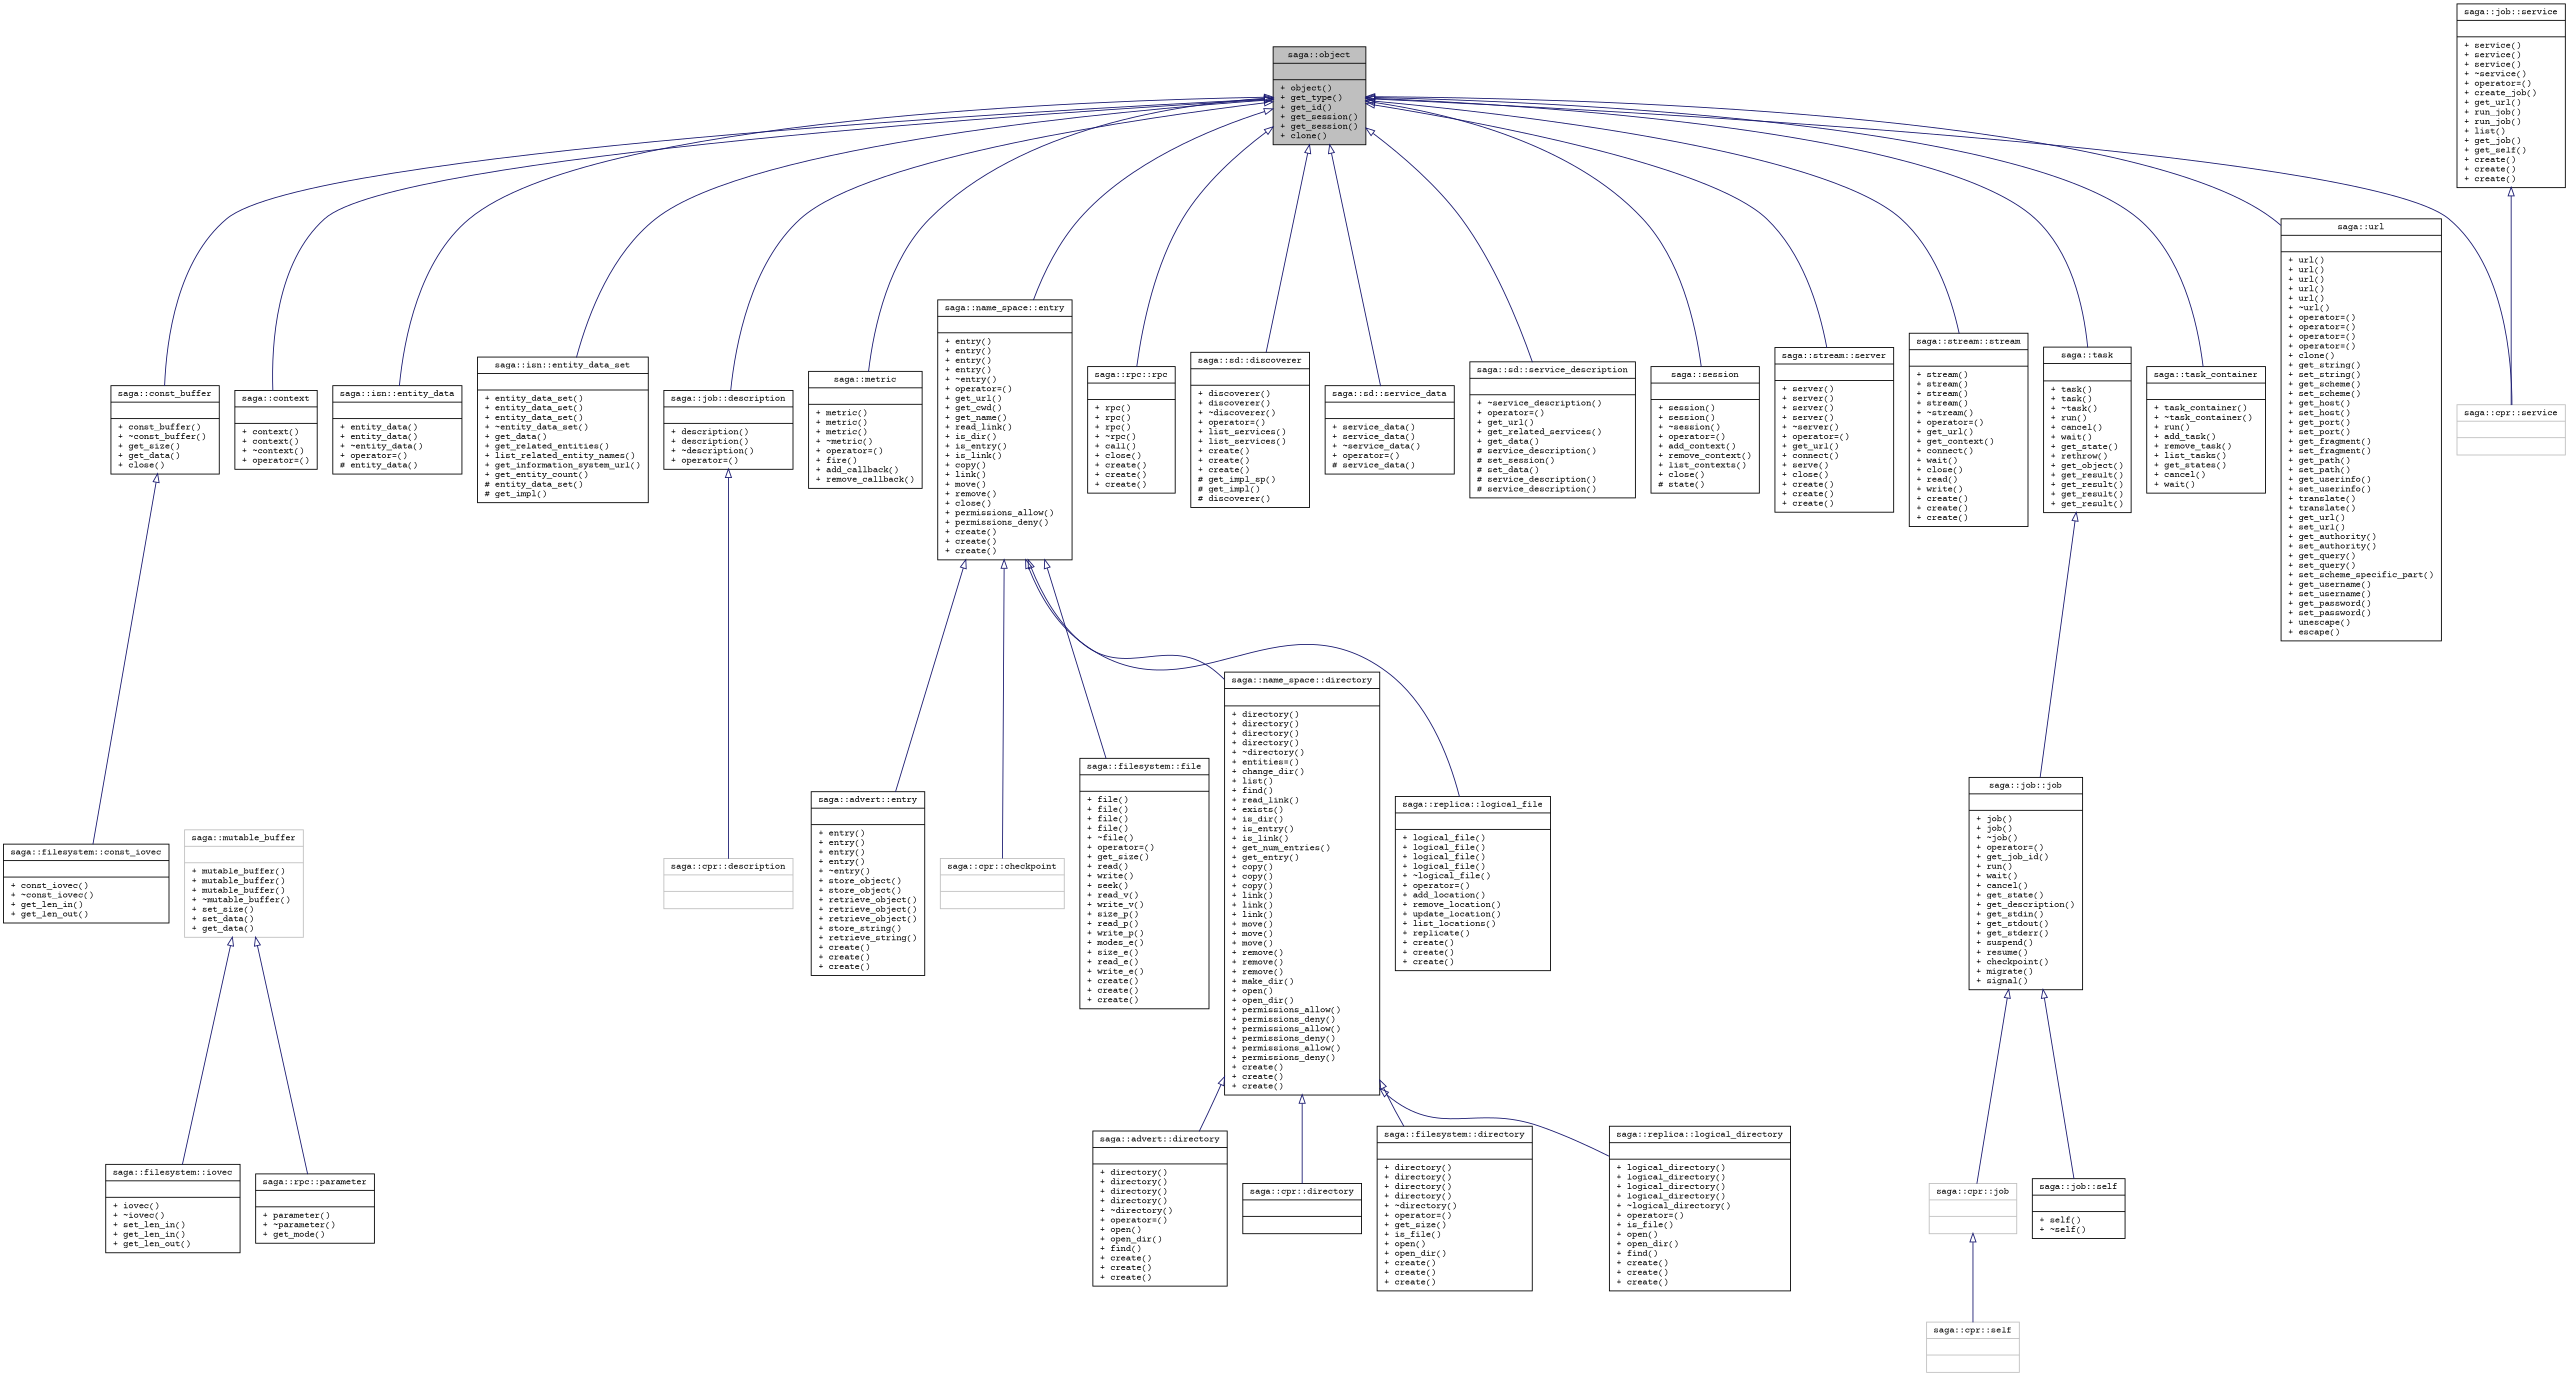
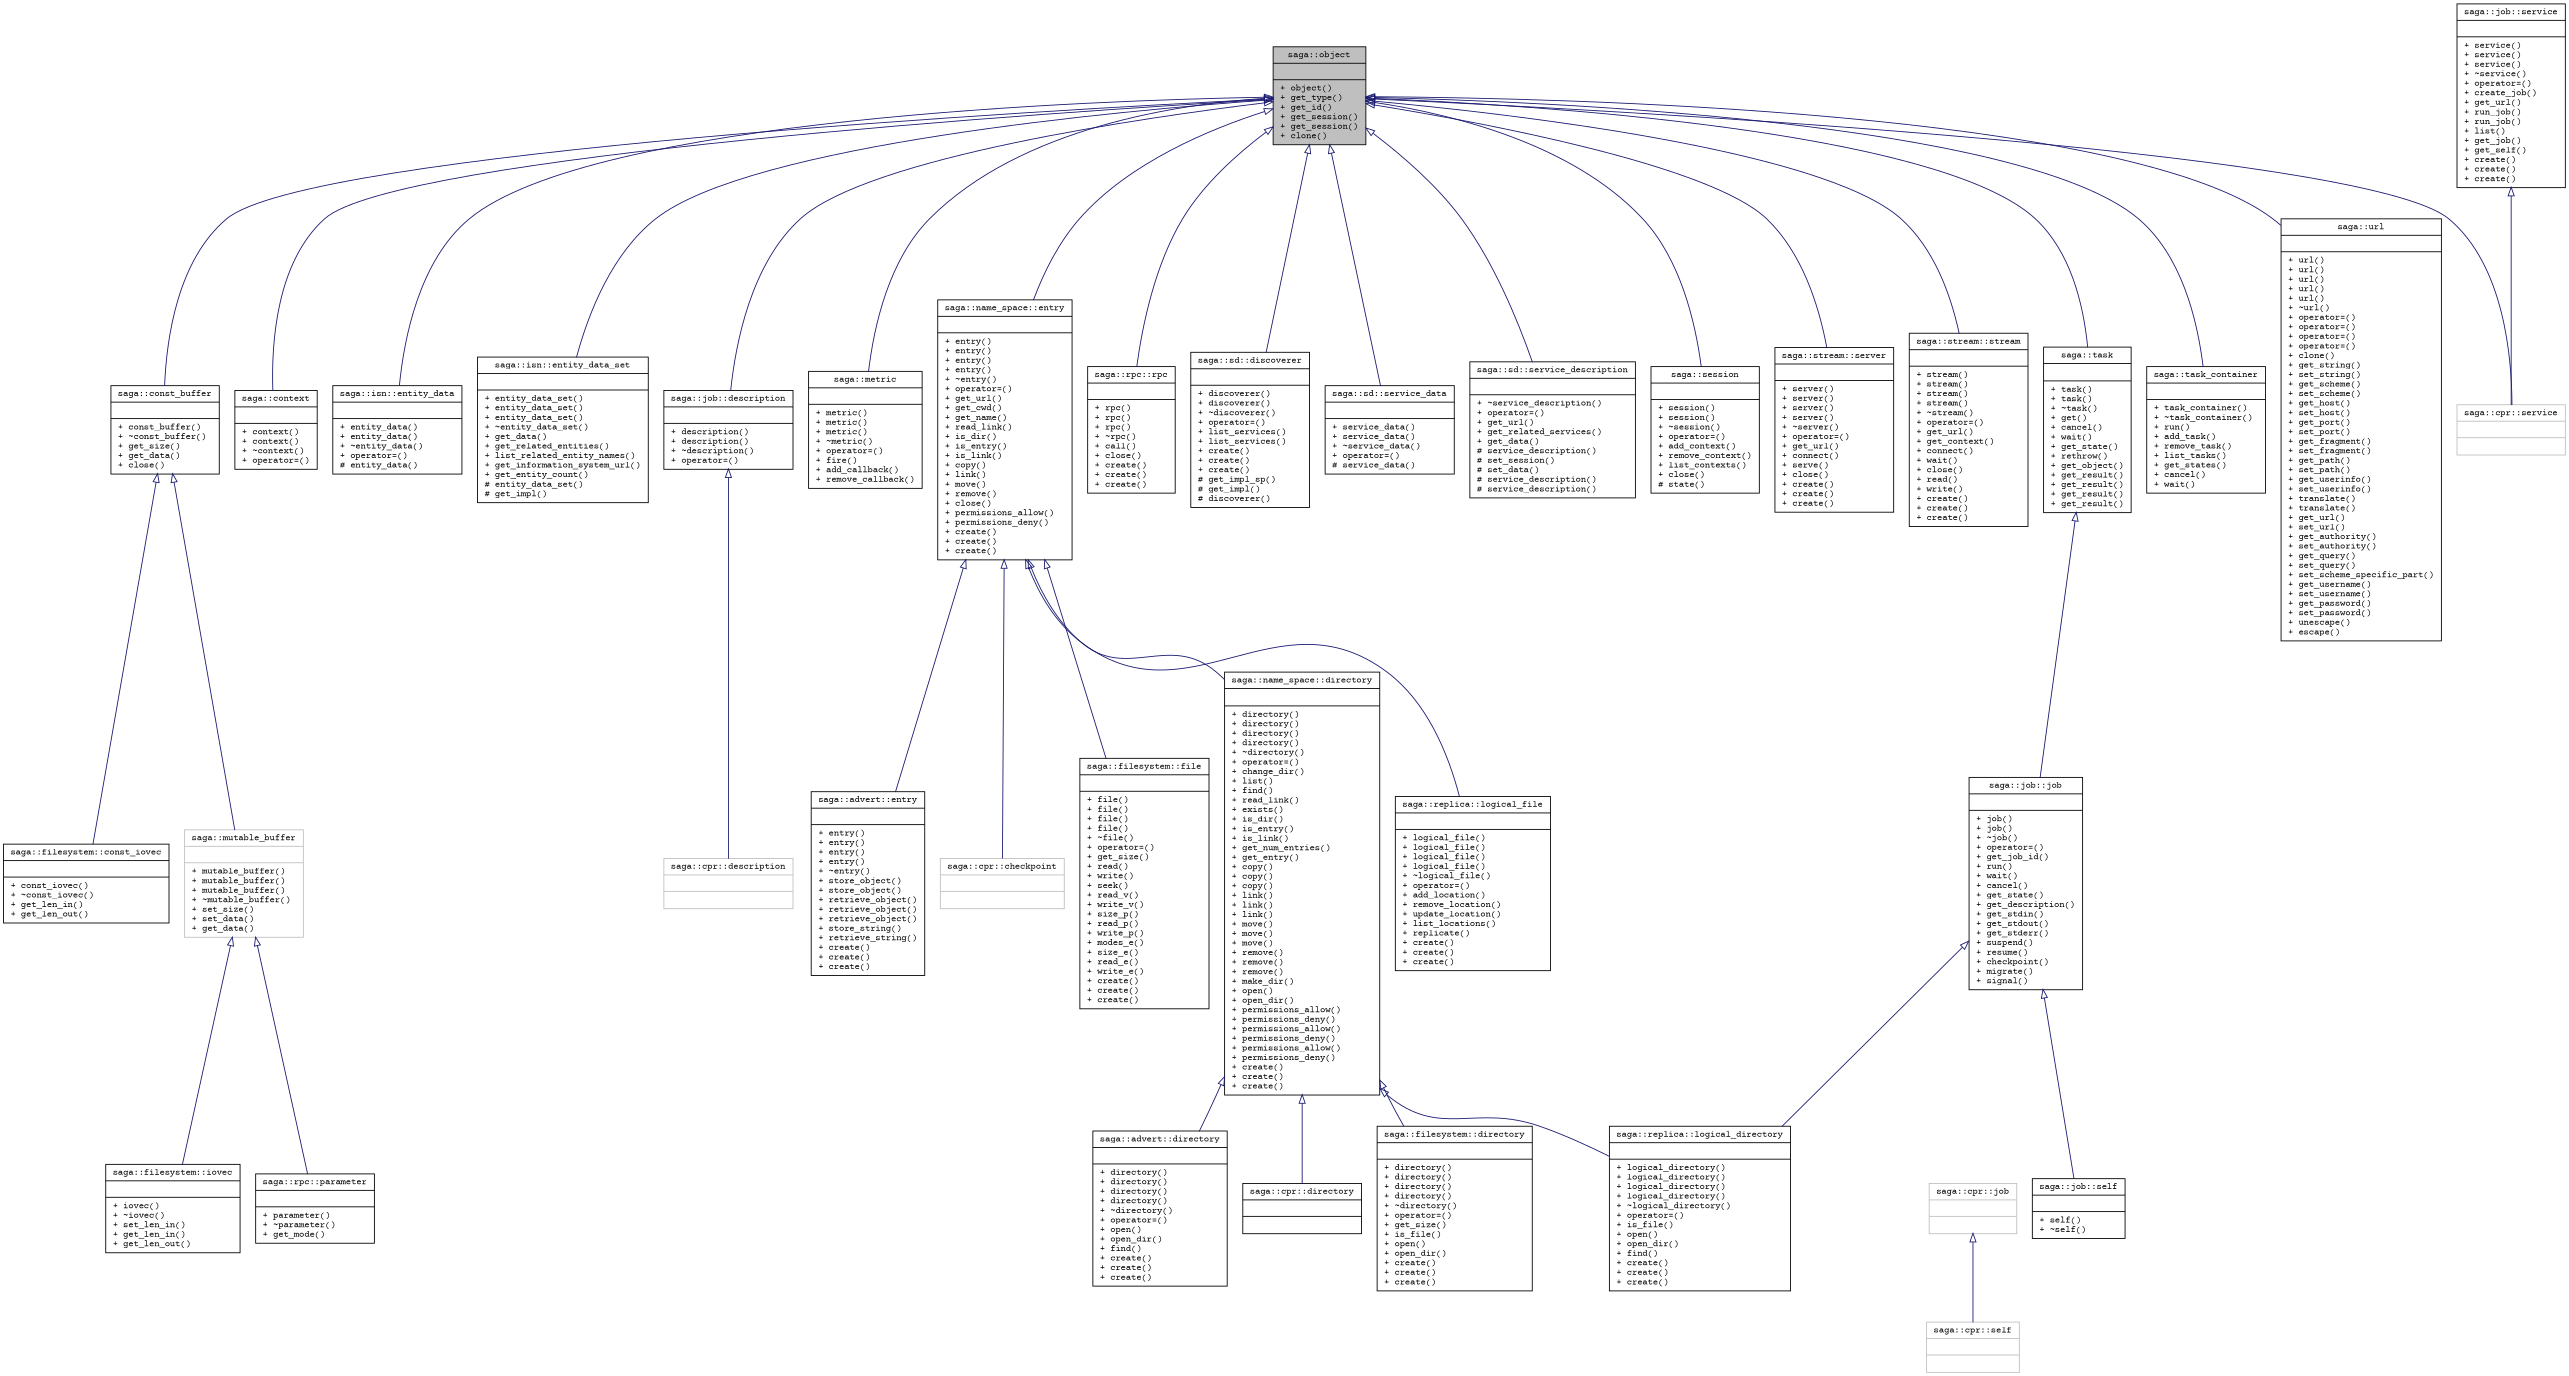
(2069, 418) -> (2069, 418)
none -> (204, 656)
(1266, 762) -> (1266, 762)
(1992, 1091) -> (1872, 1037)
